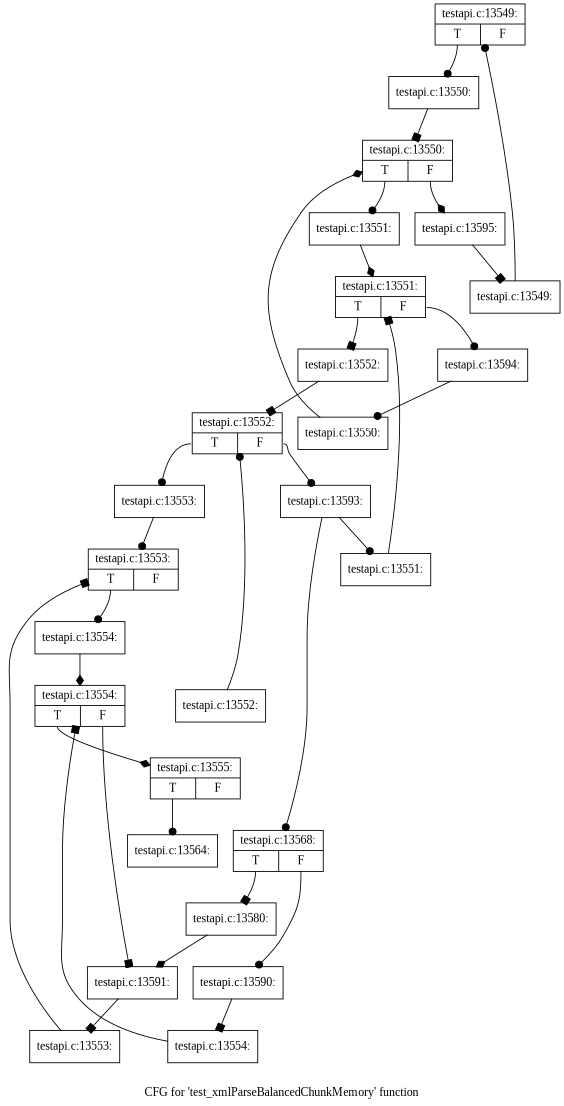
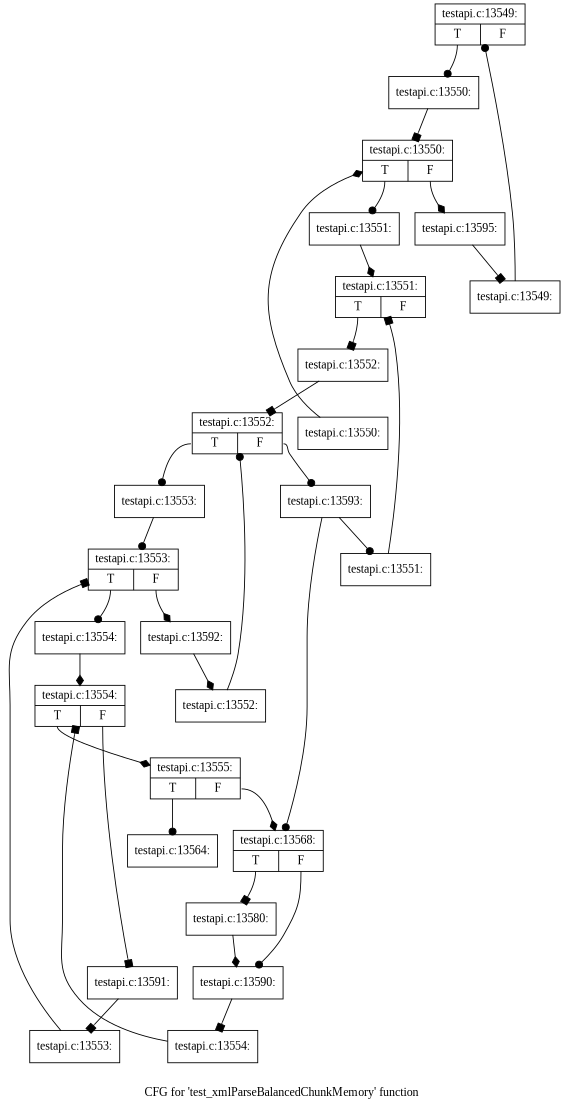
(483, 365) -> none
none -> (186, 638)
none -> (262, 800)
(186, 948) -> (234, 946)
